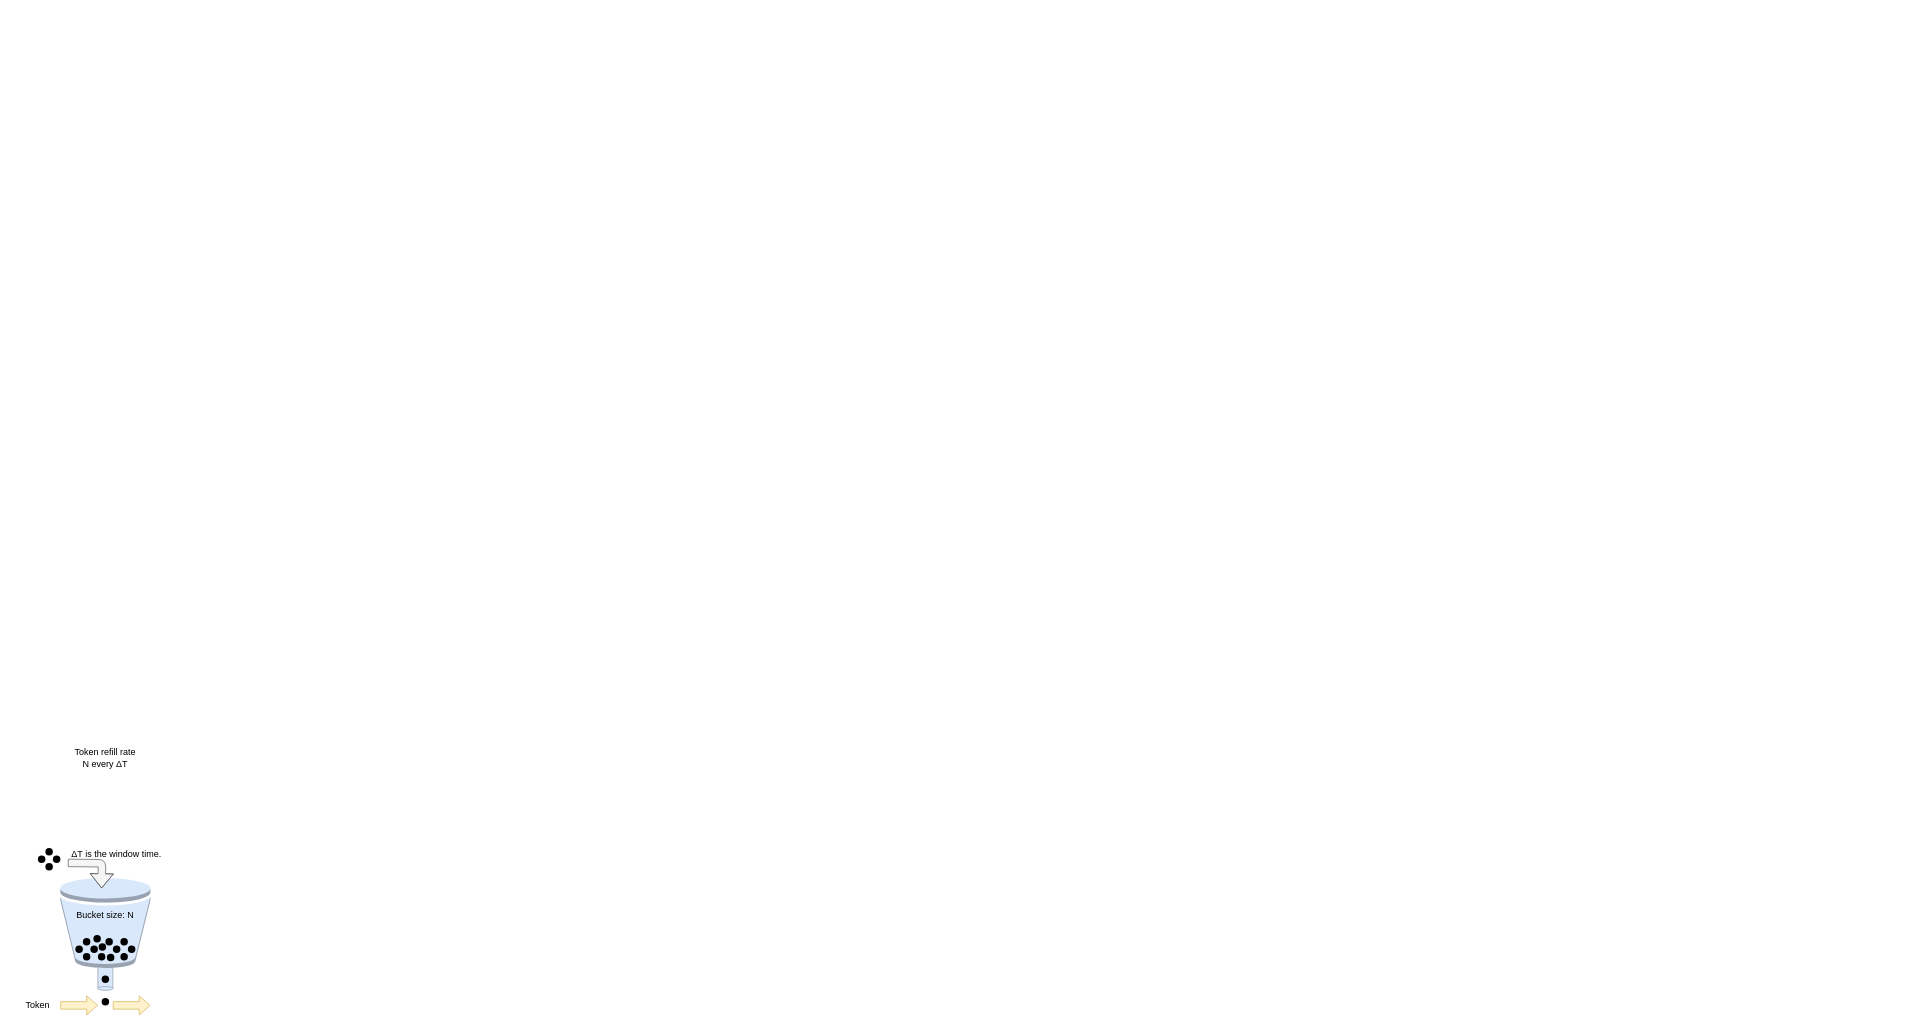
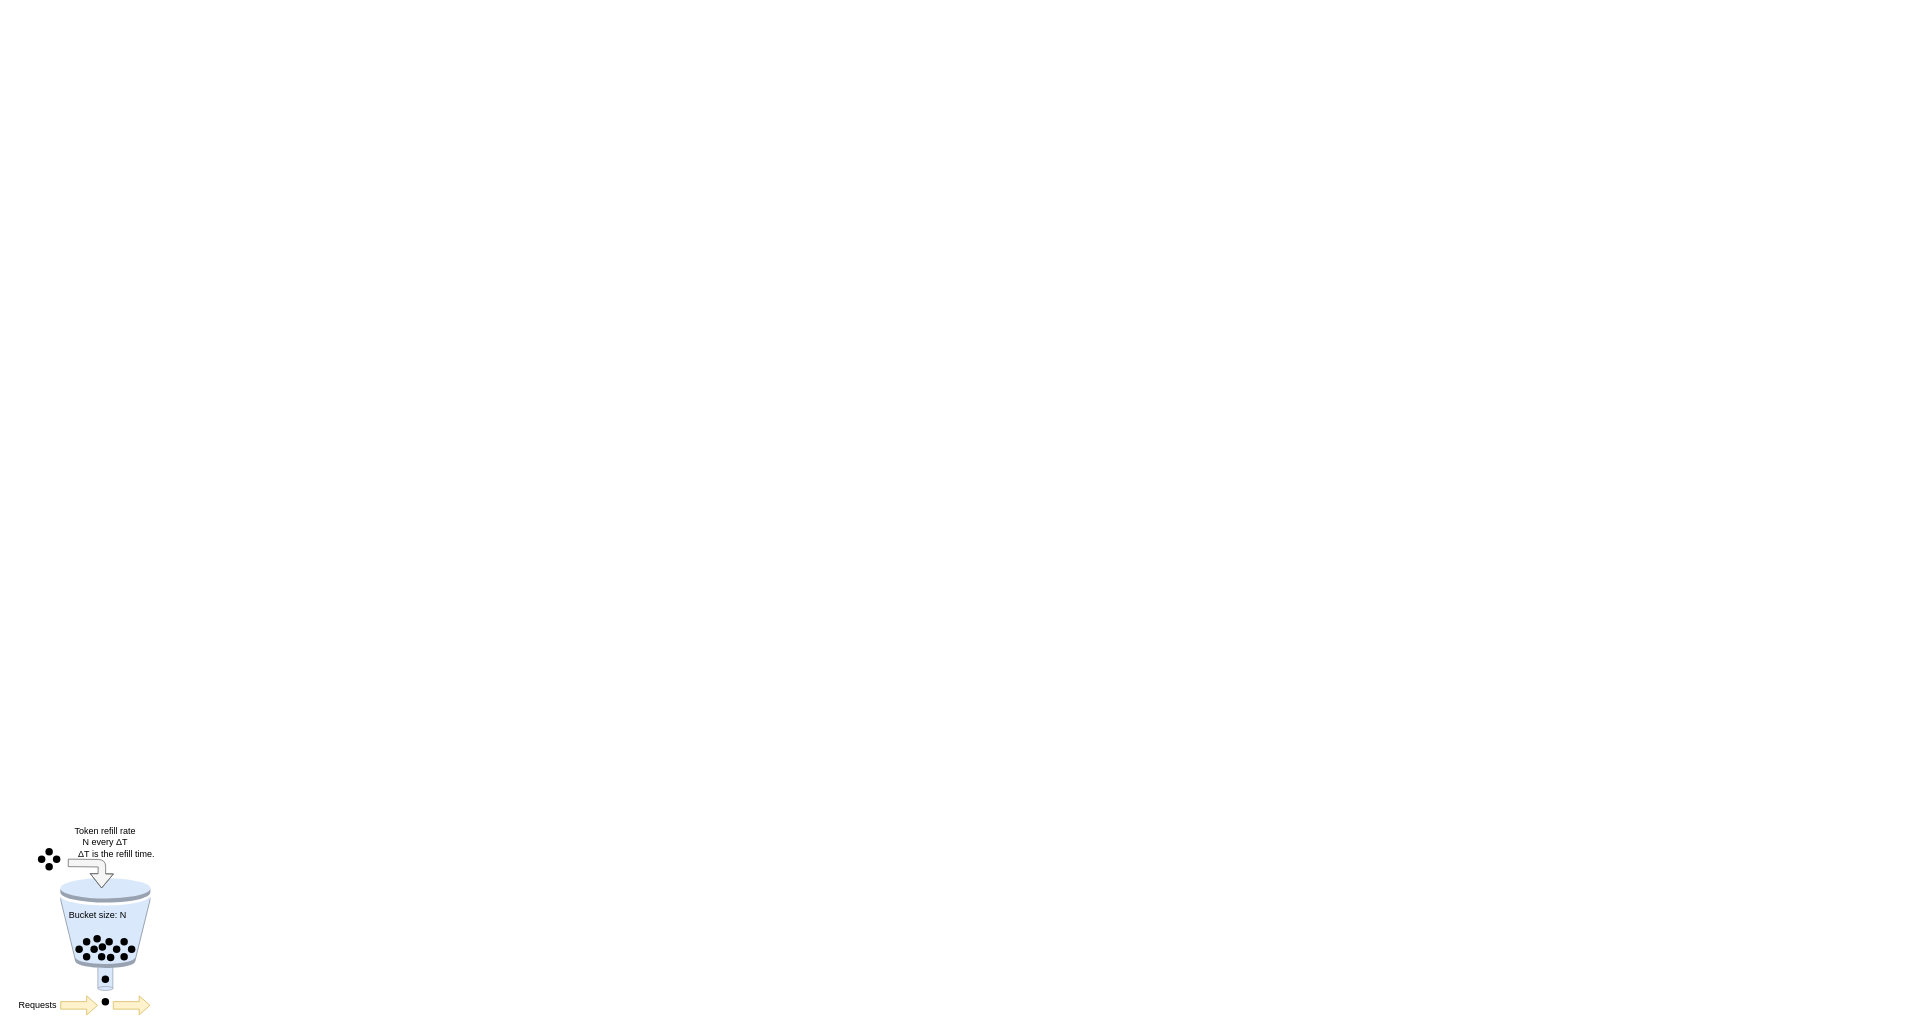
(105, 758) -> (105, 837)
(117, 854) -> (117, 854)
(105, 915) -> (98, 915)
(38, 1005) -> (38, 1005)
